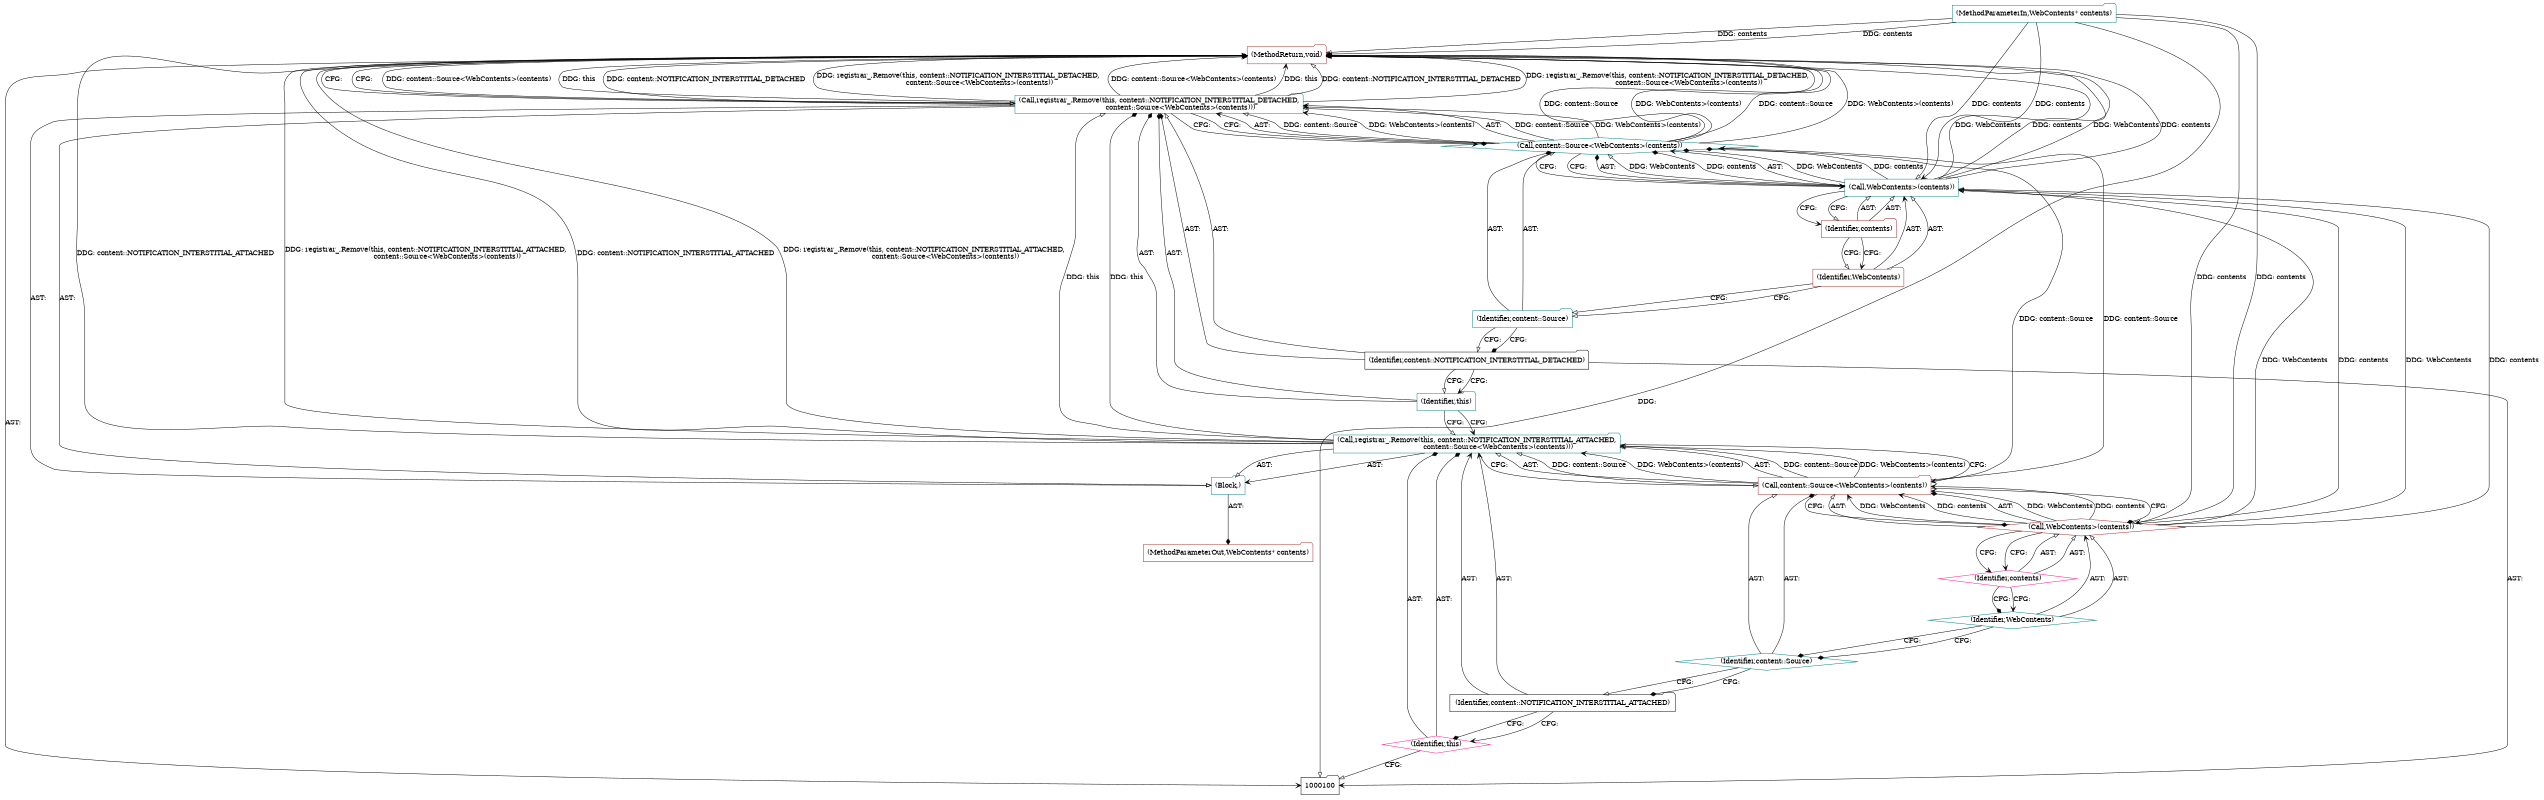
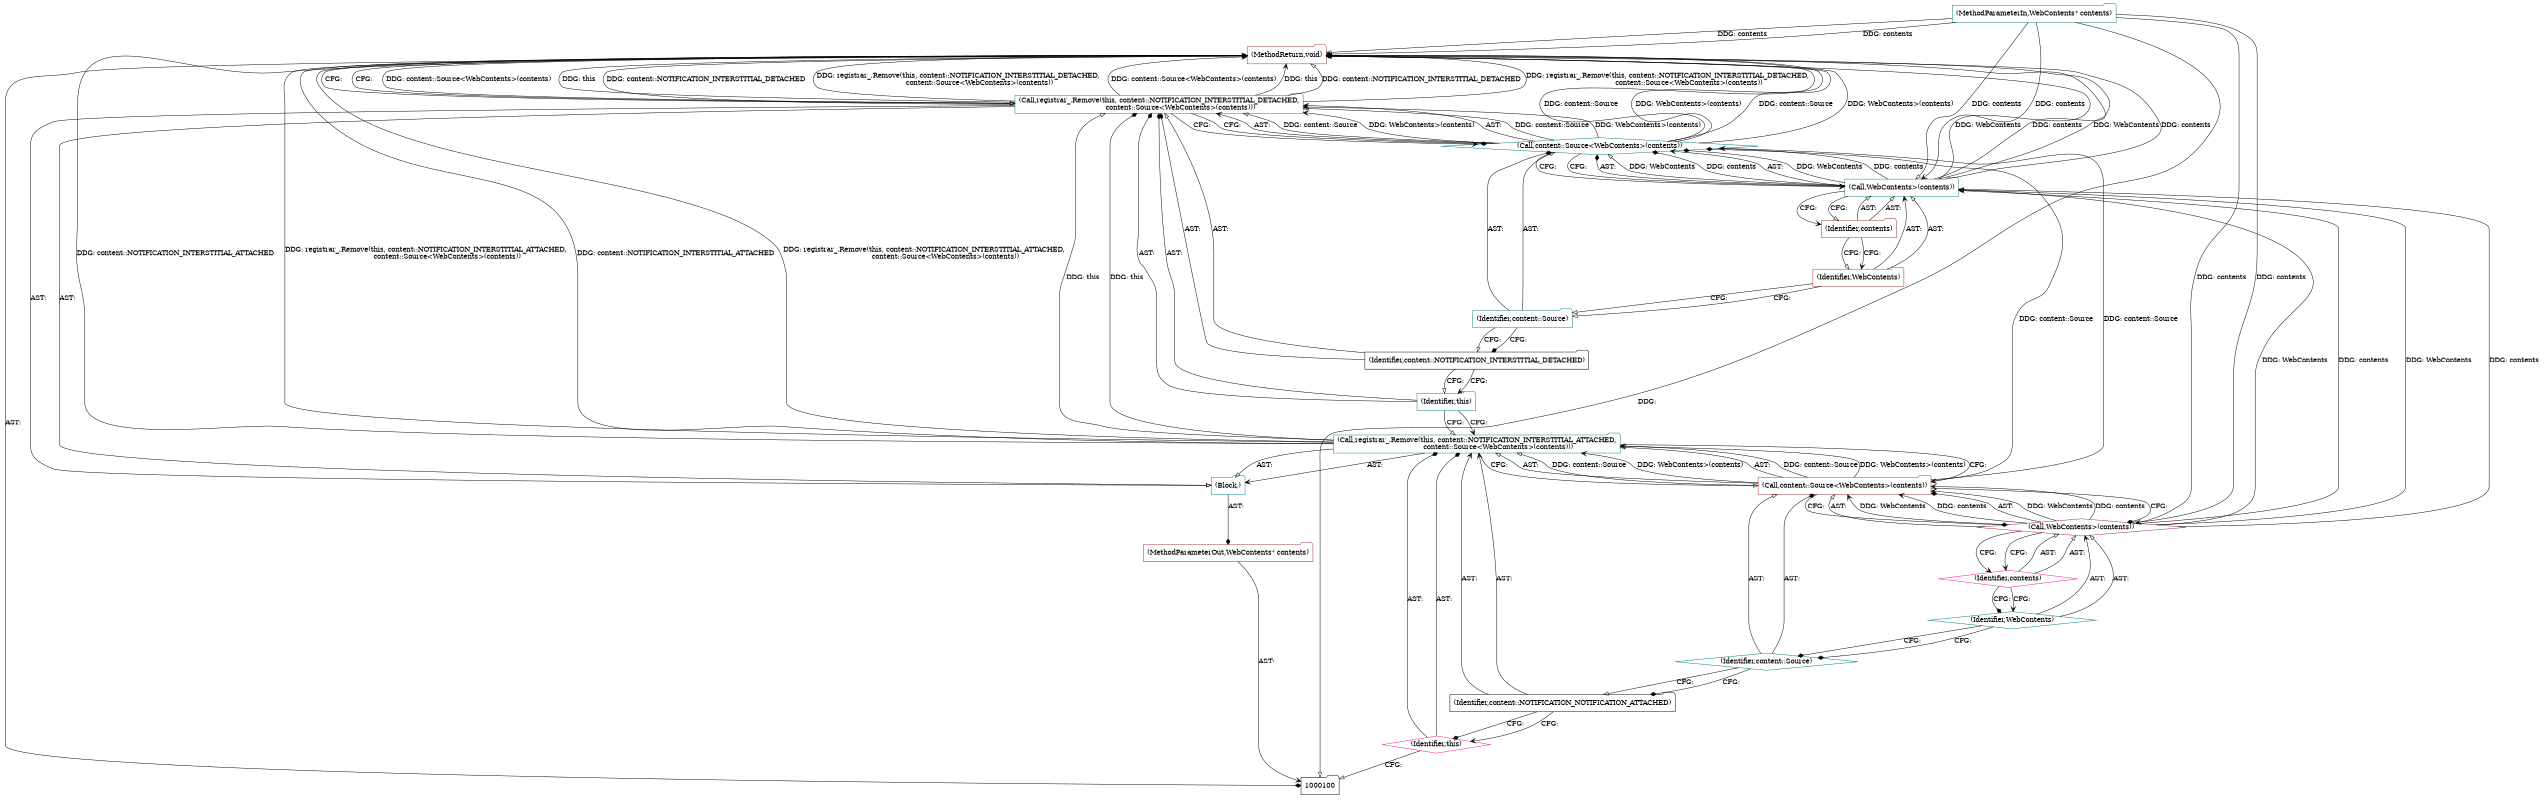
(5, 442) -> (5, 442)
(2507, 696) -> (1259, 678)
(1563, 703) -> (1563, 703)
